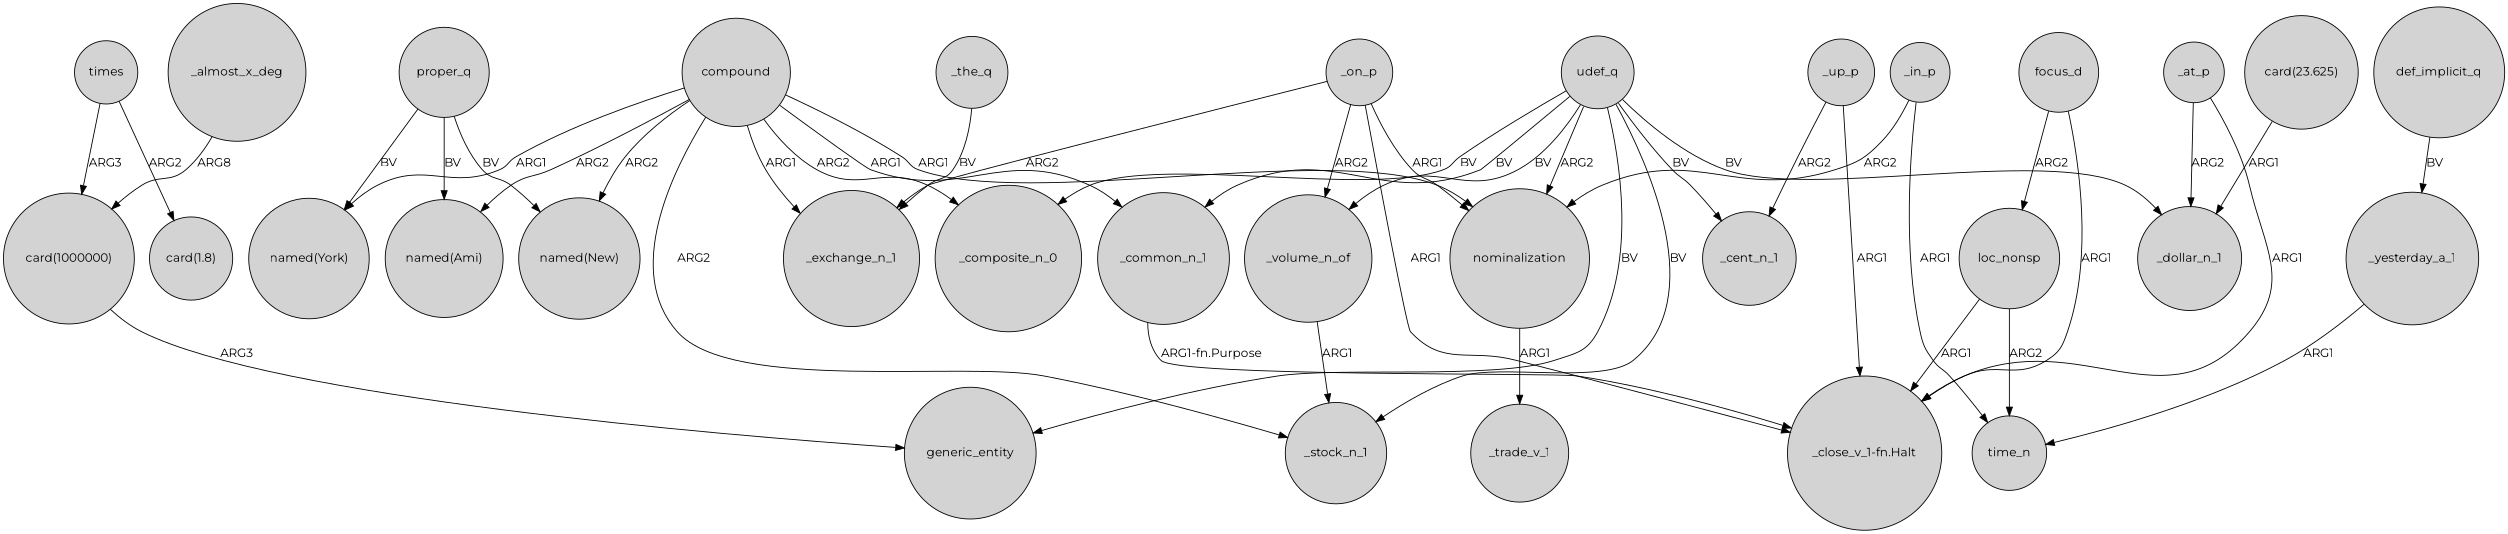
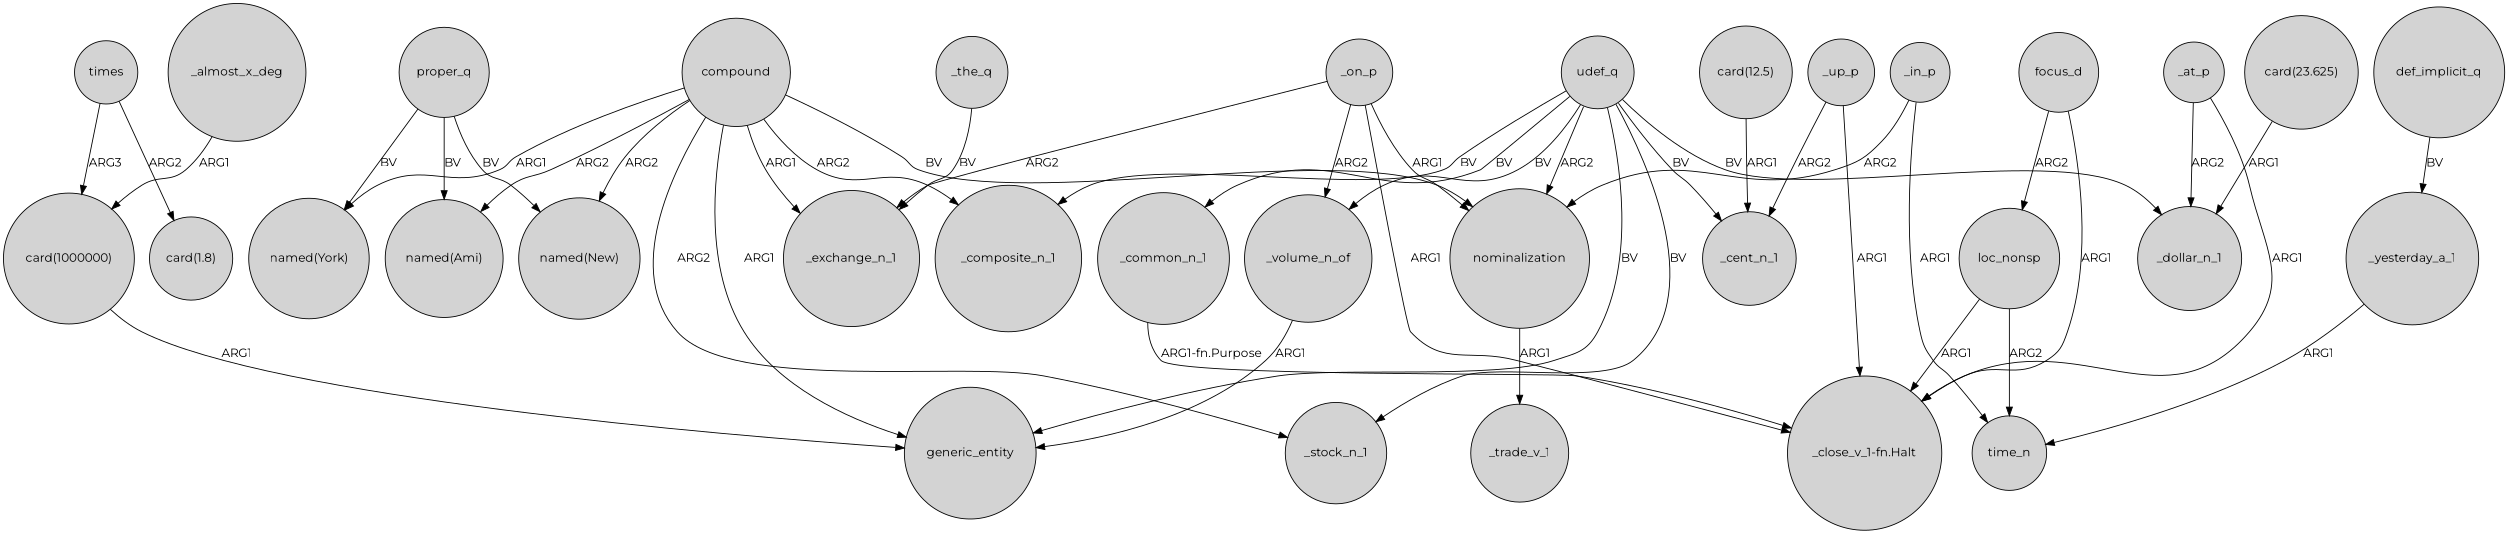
none -> (1746, 72)
(214, 163) -> (214, 163)
(934, 163) -> (934, 163)
(994, 173) -> (739, 321)
(1008, 259) -> (1008, 259)
(237, 354) -> (237, 354)
(1322, 358) -> (1177, 413)
